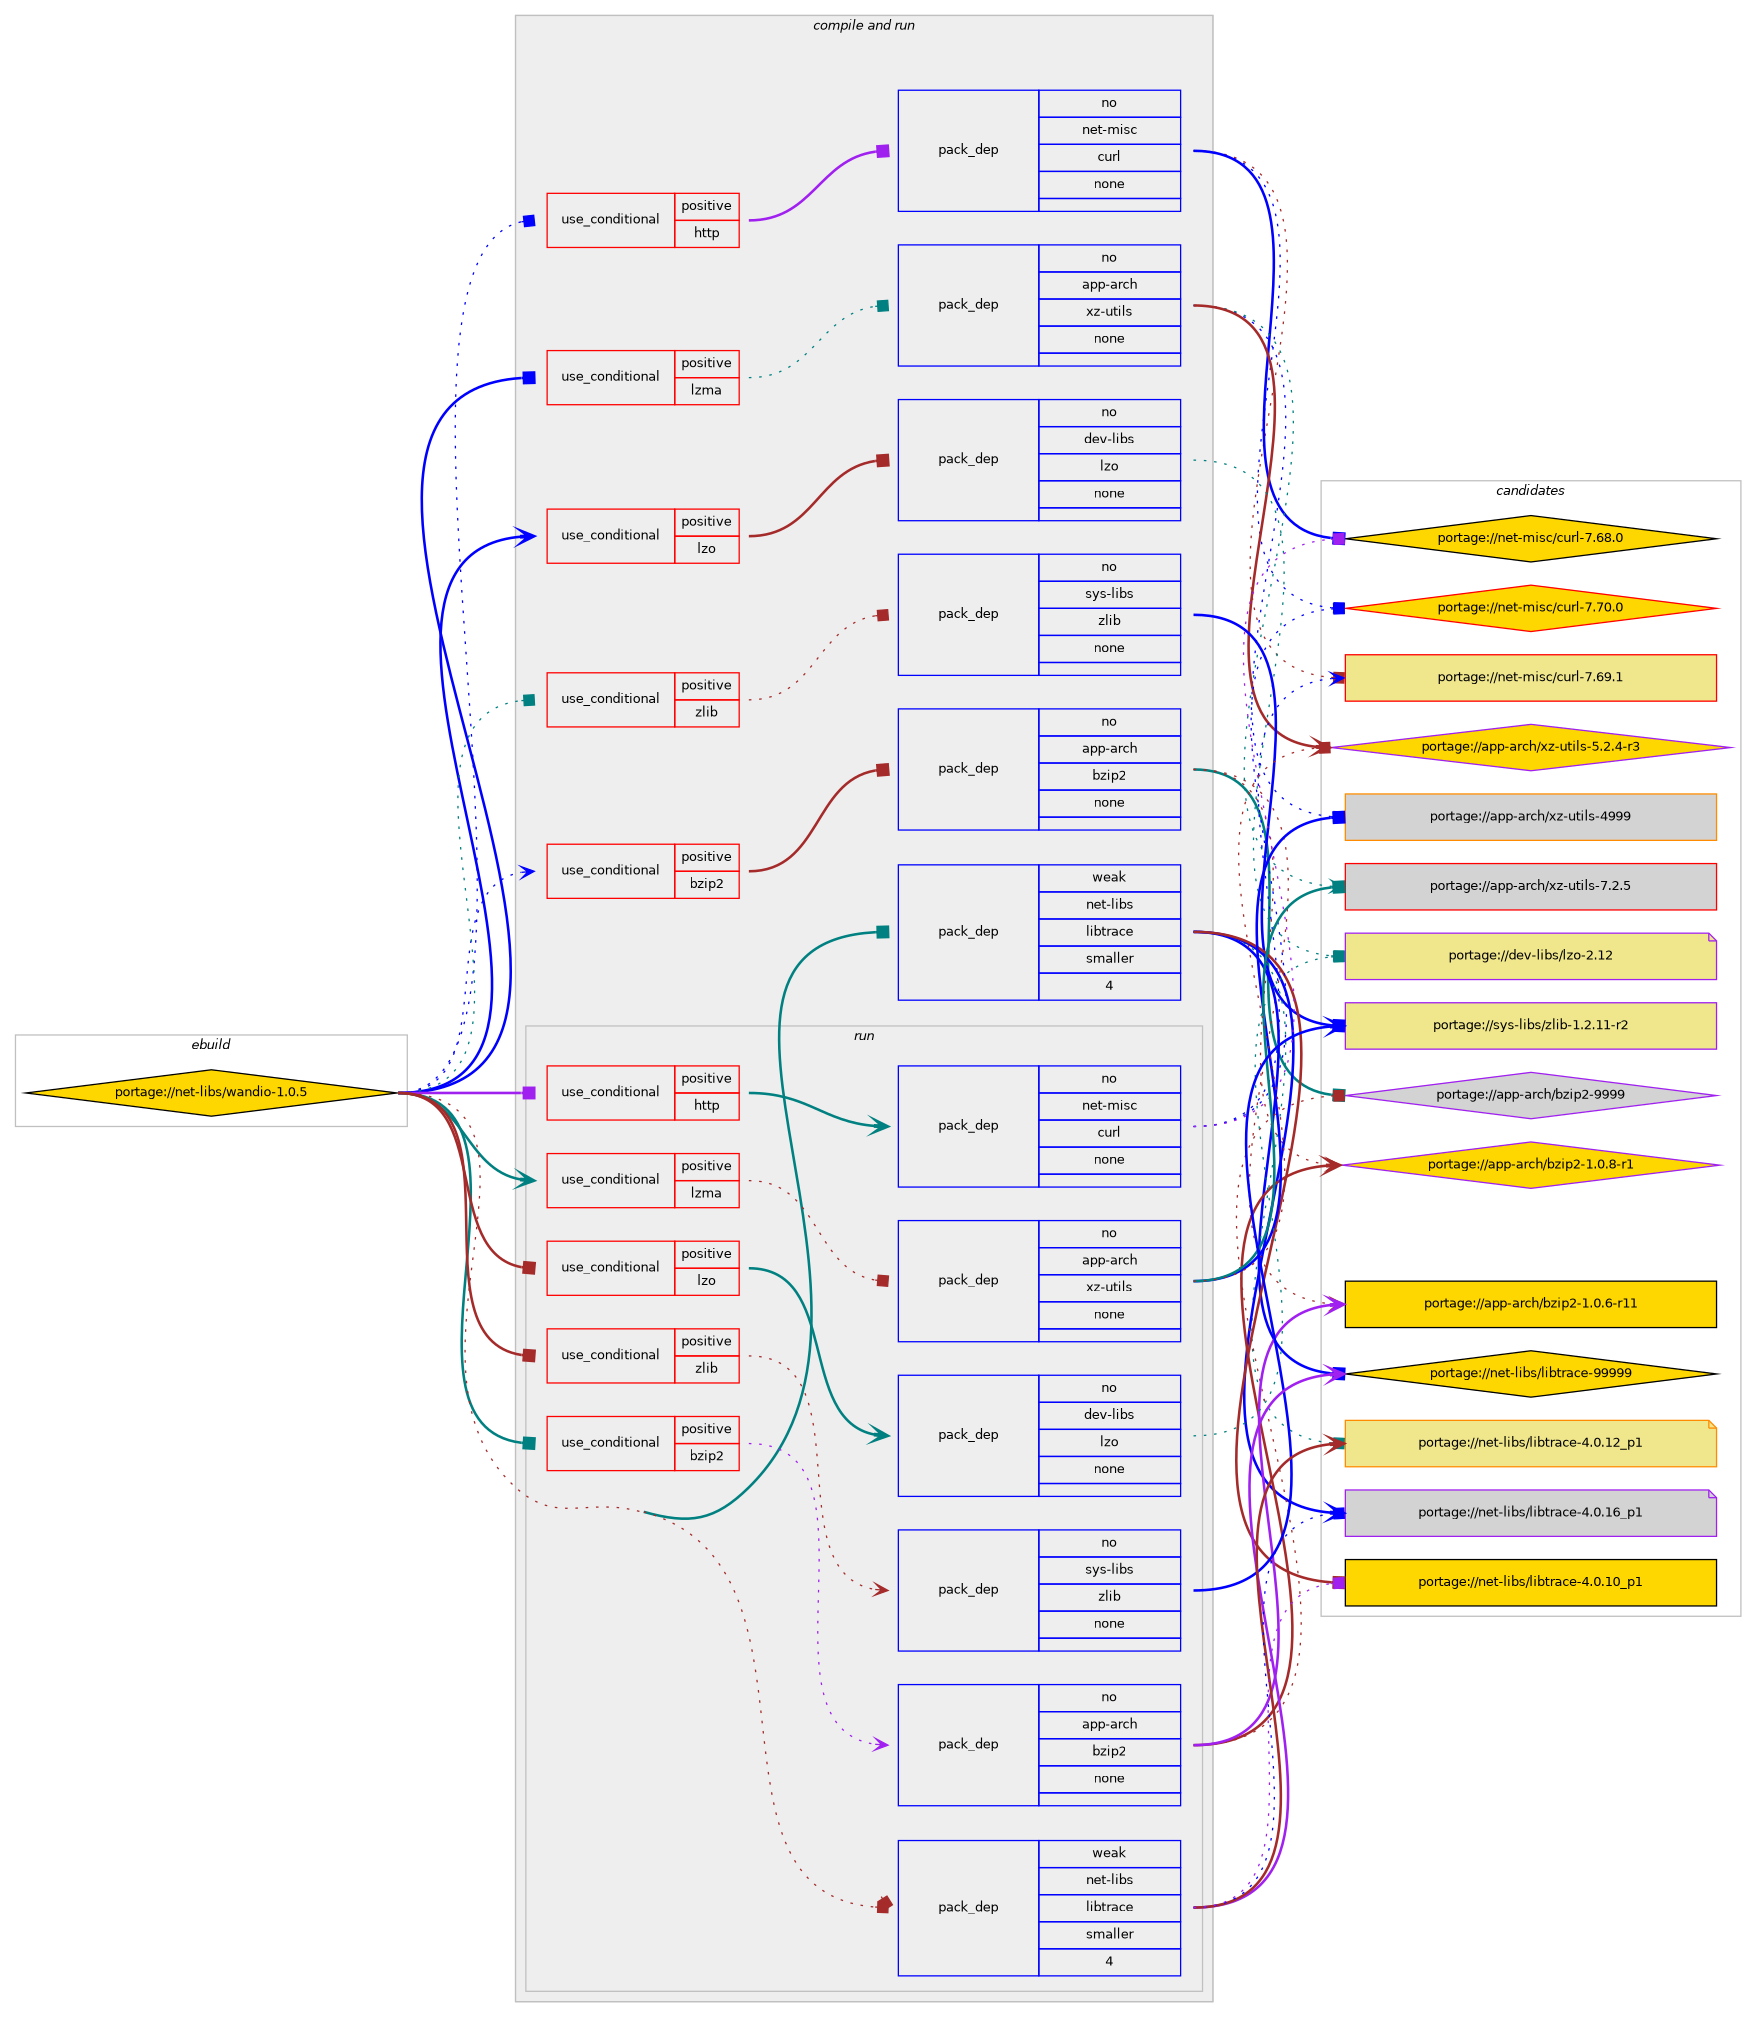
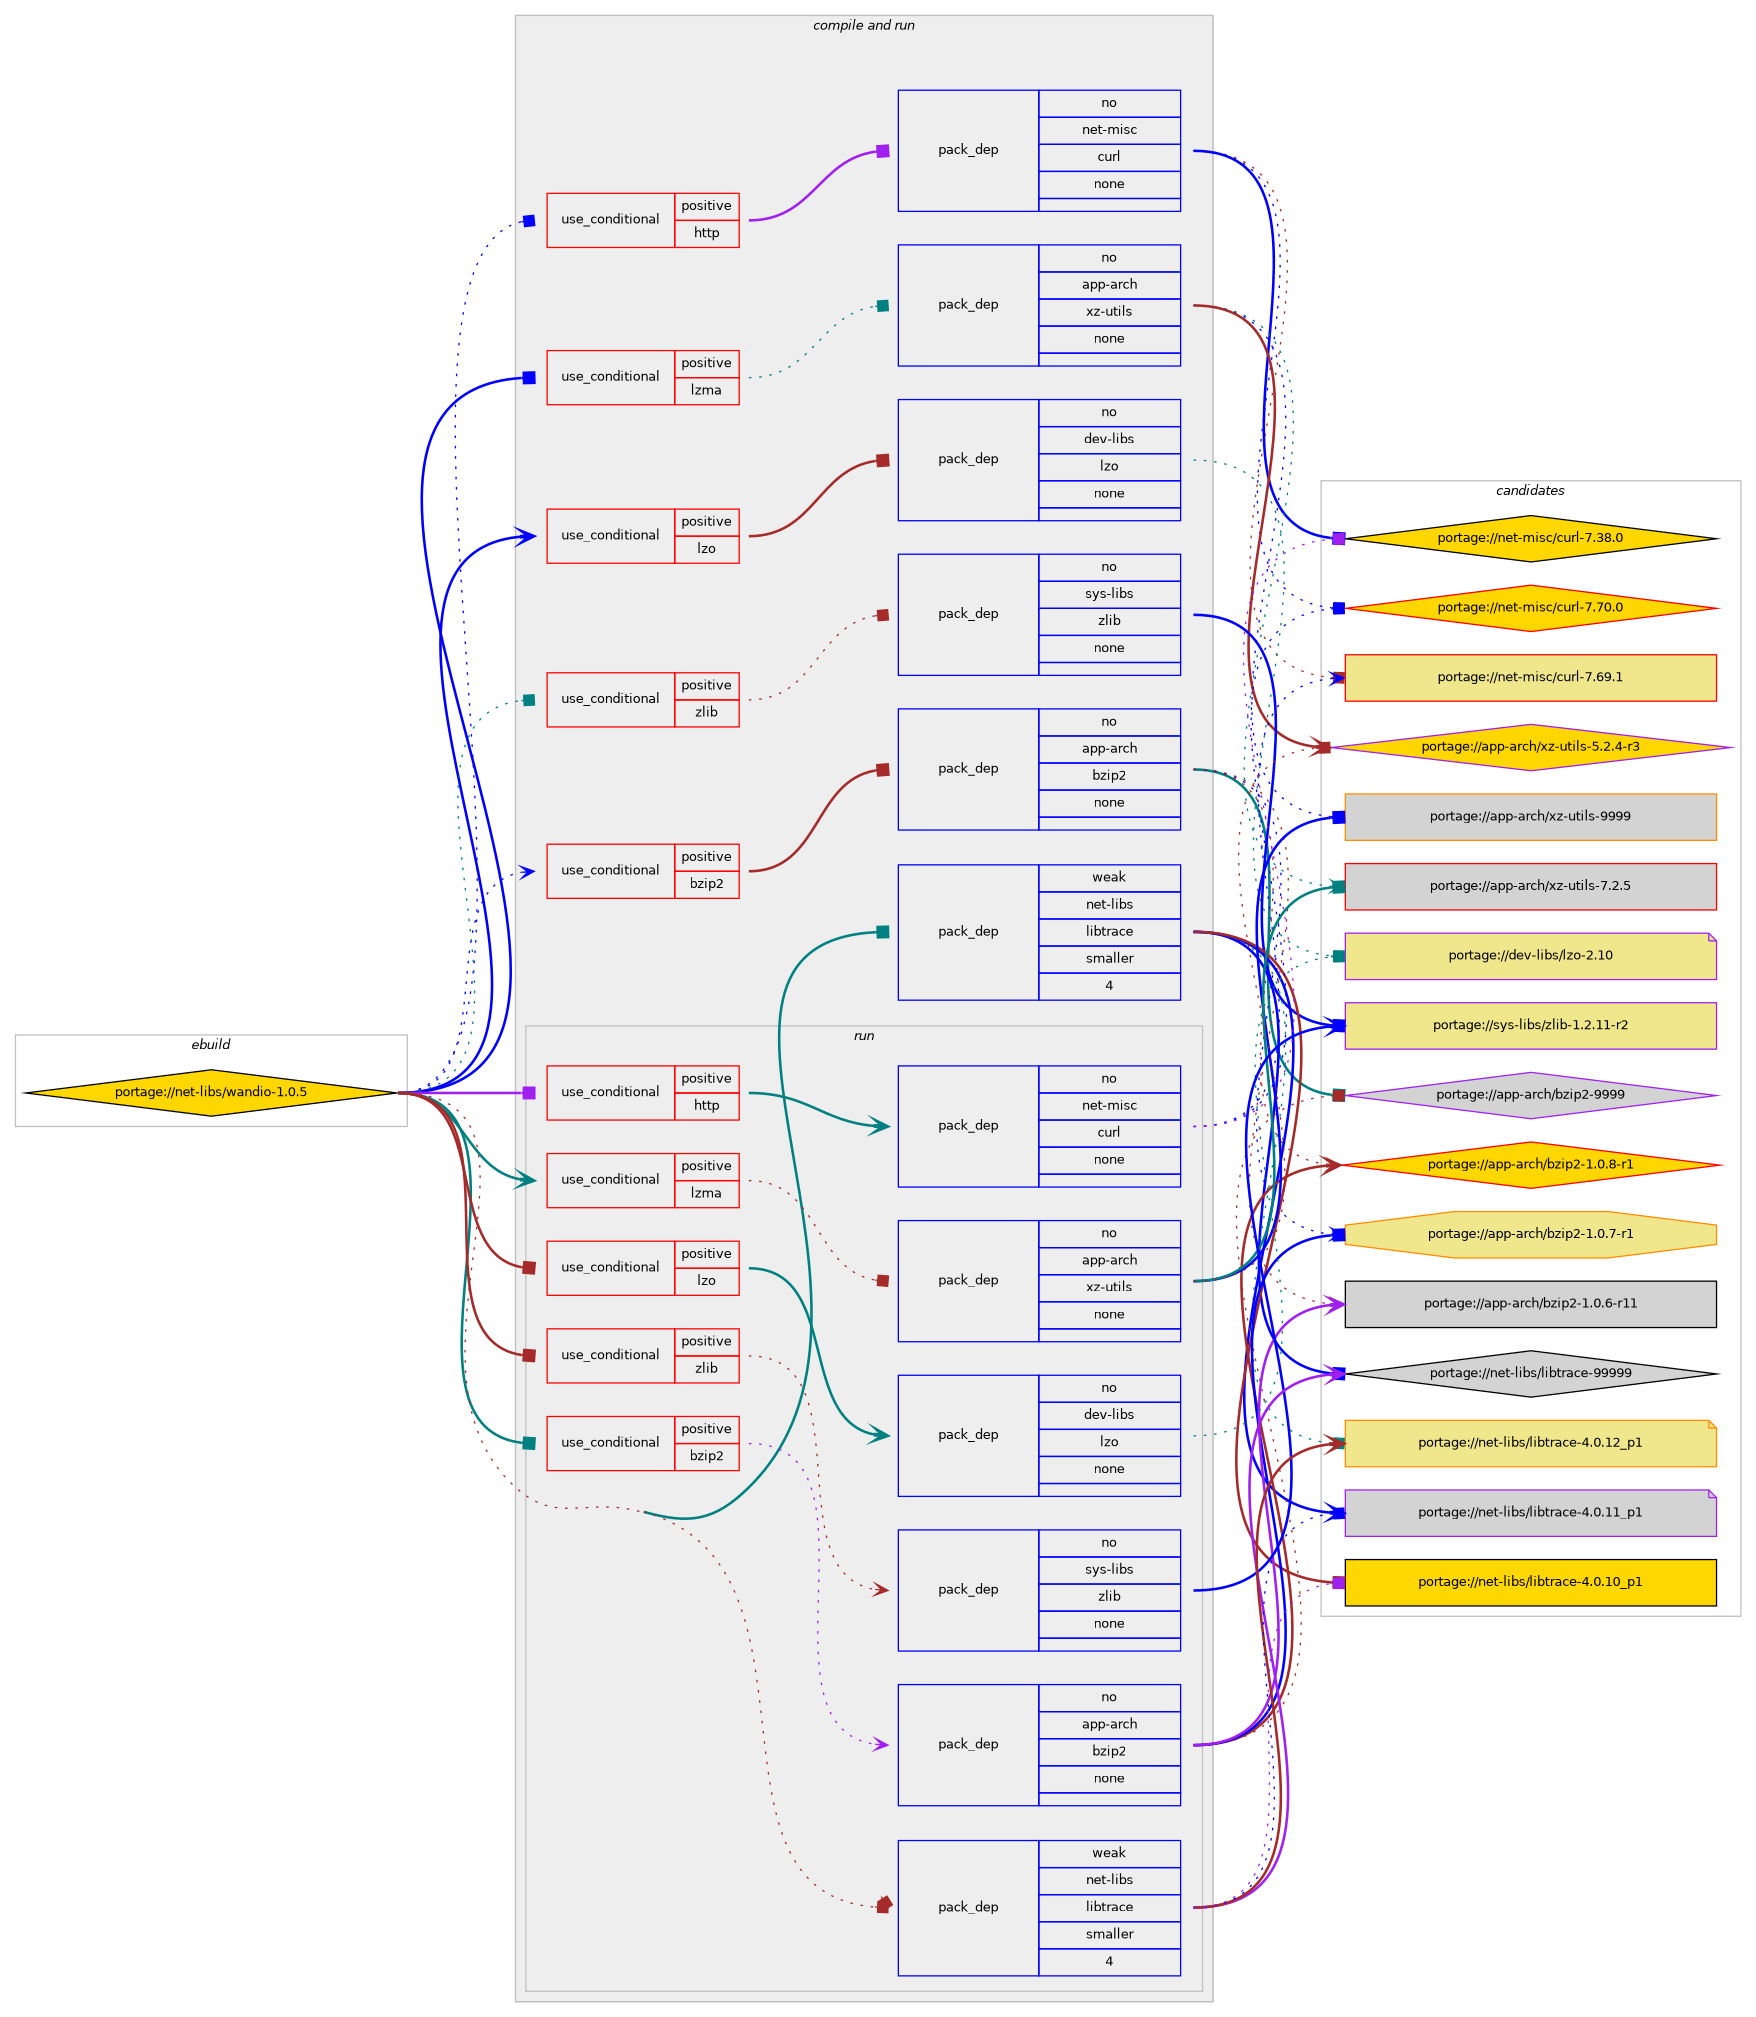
(1531, 539) -> (1531, 539)
(1531, 817) -> (1531, 817)
(1531, 956) -> (1531, 956)
(1531, 1165) -> (1531, 1165)
none -> (1531, 1235)
(1531, 1304) -> (1531, 1304)
(1531, 1374) -> (1531, 1374)
(1531, 1513) -> (1531, 1513)
